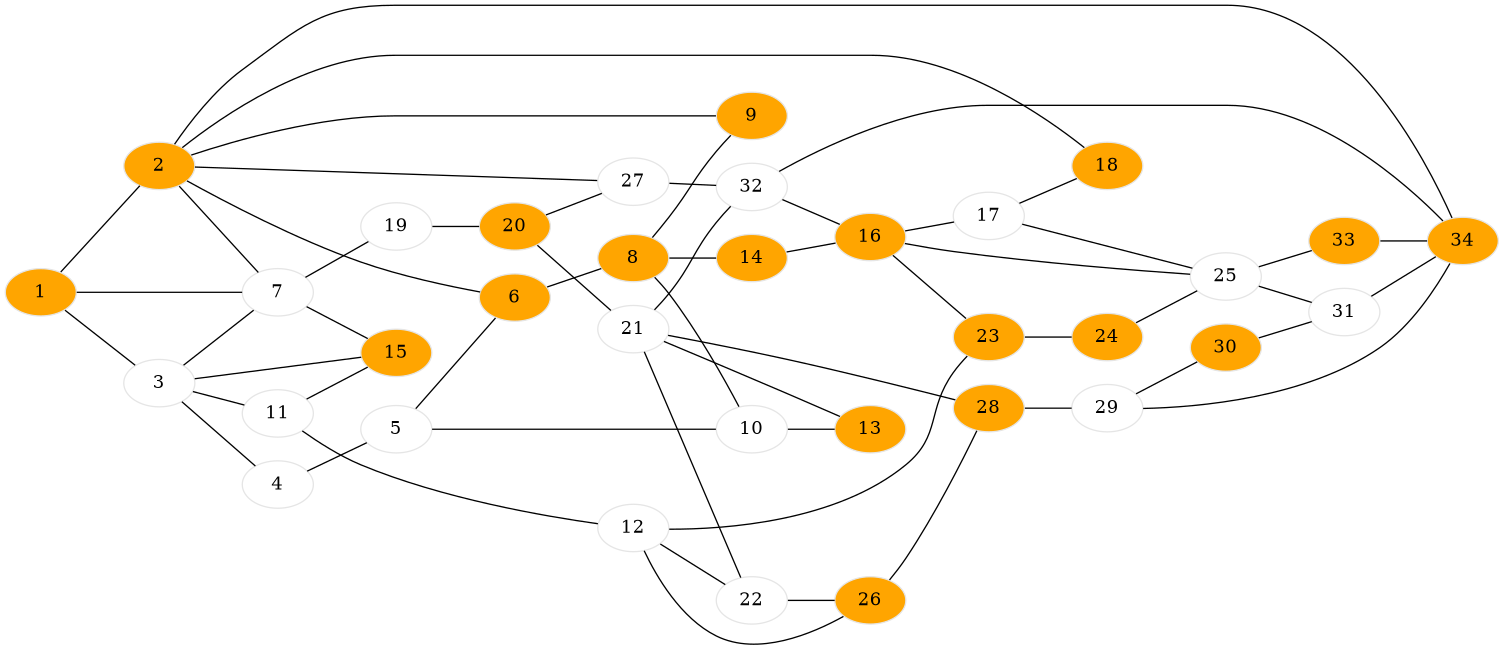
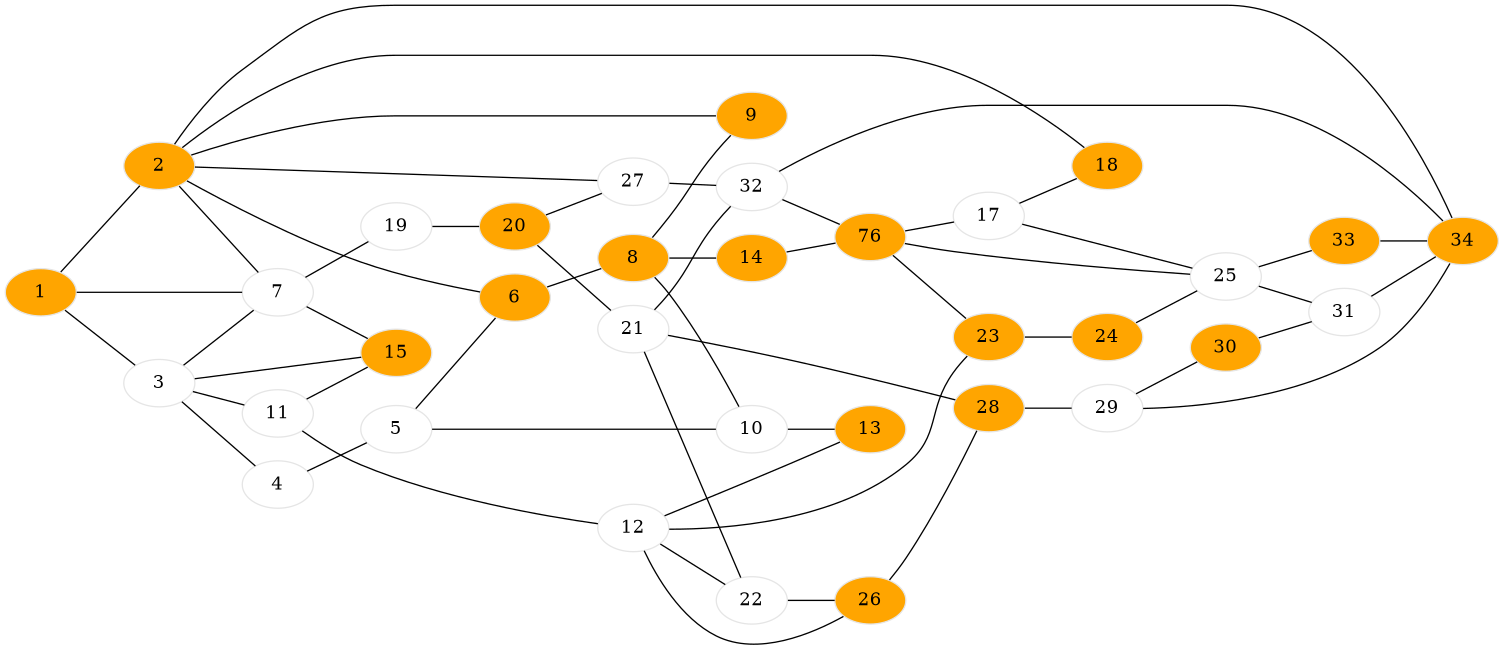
(870, 237) -> (870, 237)
(752, 379) -> (752, 479)
